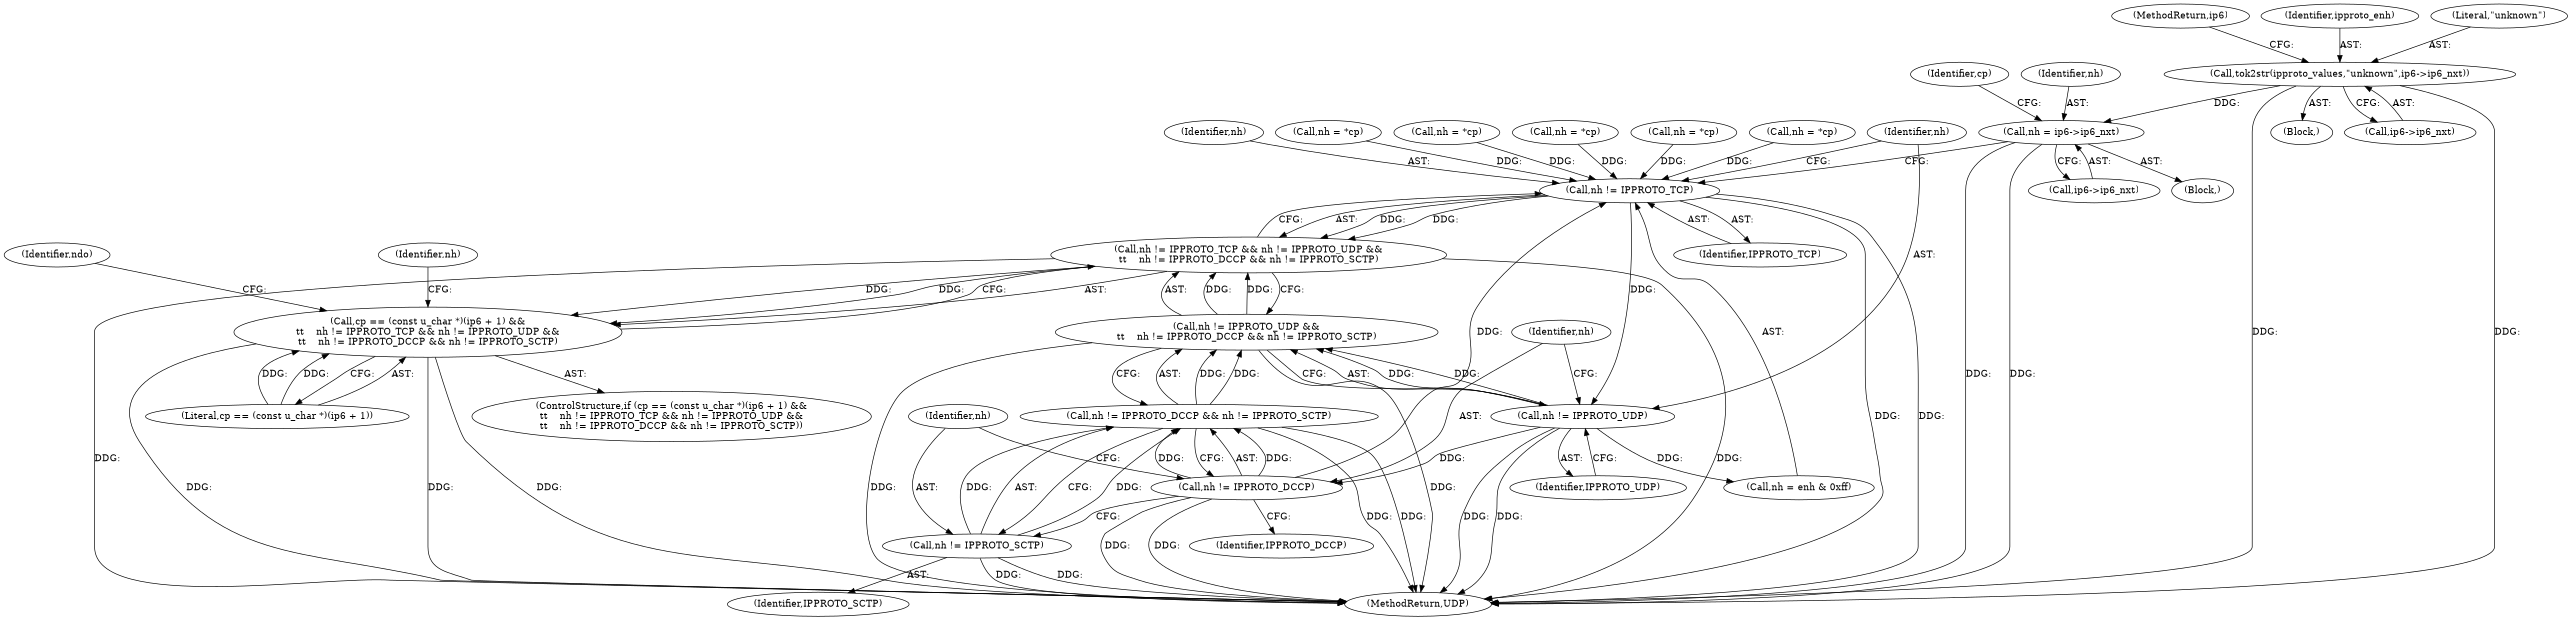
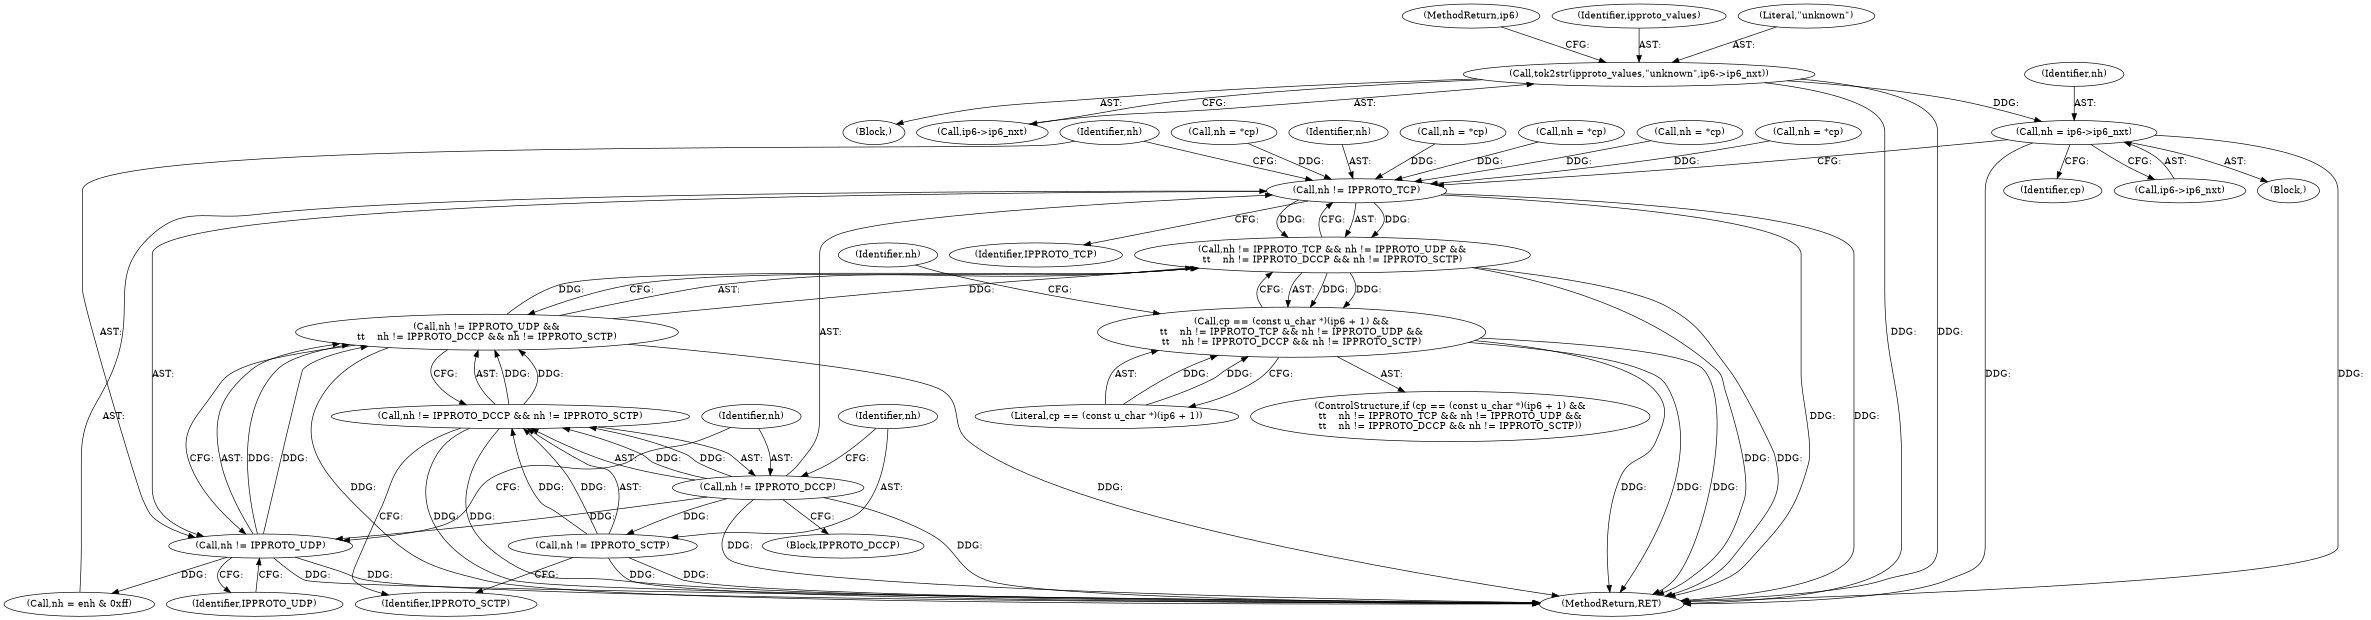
(2340, 16) -> (1639, 16)
(2007, 101) -> (2065, 158)
(1744, 220) -> (1248, 220)
(1692, 227) -> none
(57, 255) -> none
(1645, 290) -> (165, 374)
(1491, 332) -> (832, 332)
(1440, 453) -> (525, 520)
(1214, 459) -> (753, 459)
(1573, 459) -> (233, 575)
(1077, 469) -> (383, 504)
(1110, 517) -> (697, 517)
(1282, 546) -> (843, 546)
(920, 575) -> (548, 575)
(1418, 604) -> (1612, 604)
